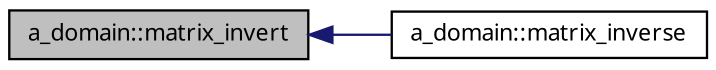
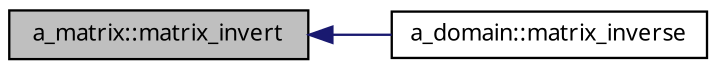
(159, 35) -> (159, 35)
